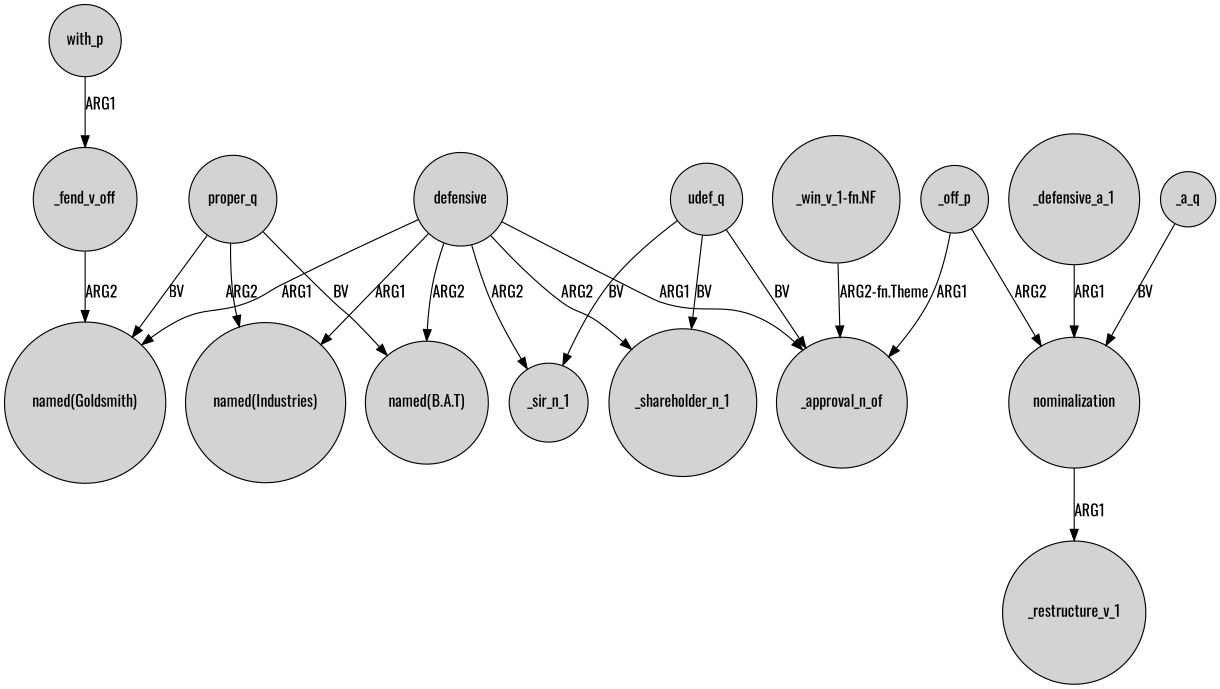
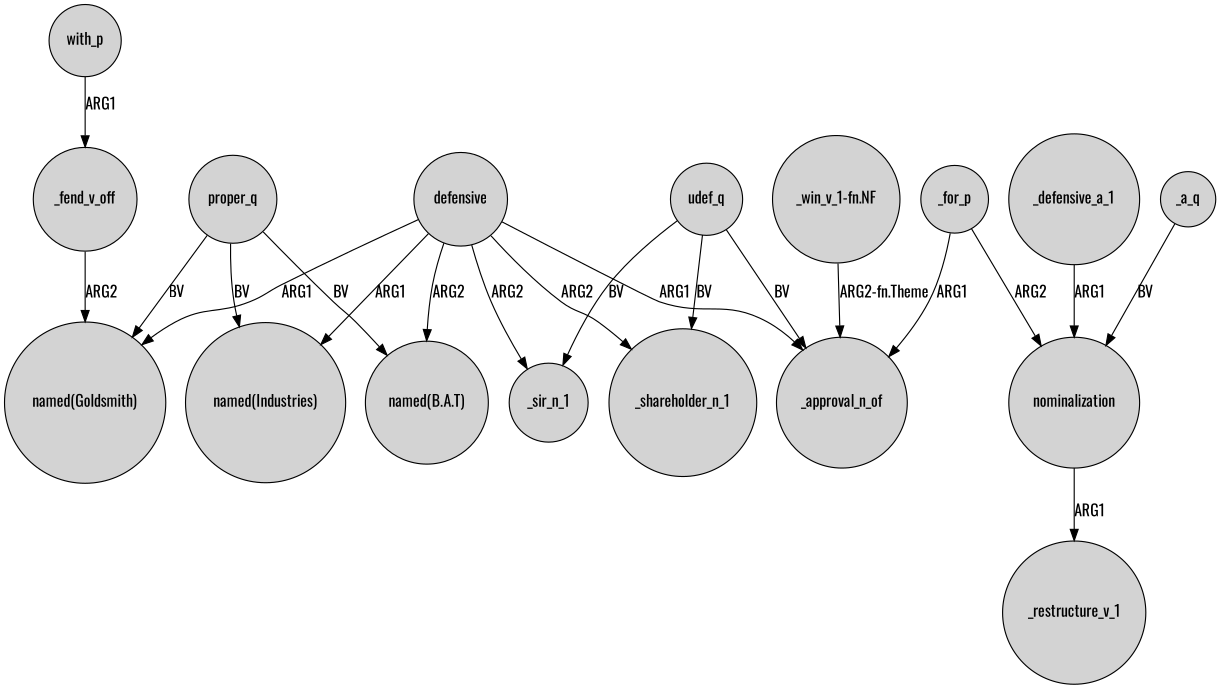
(955, 199) -> (955, 199)
(242, 293) -> (242, 293)
